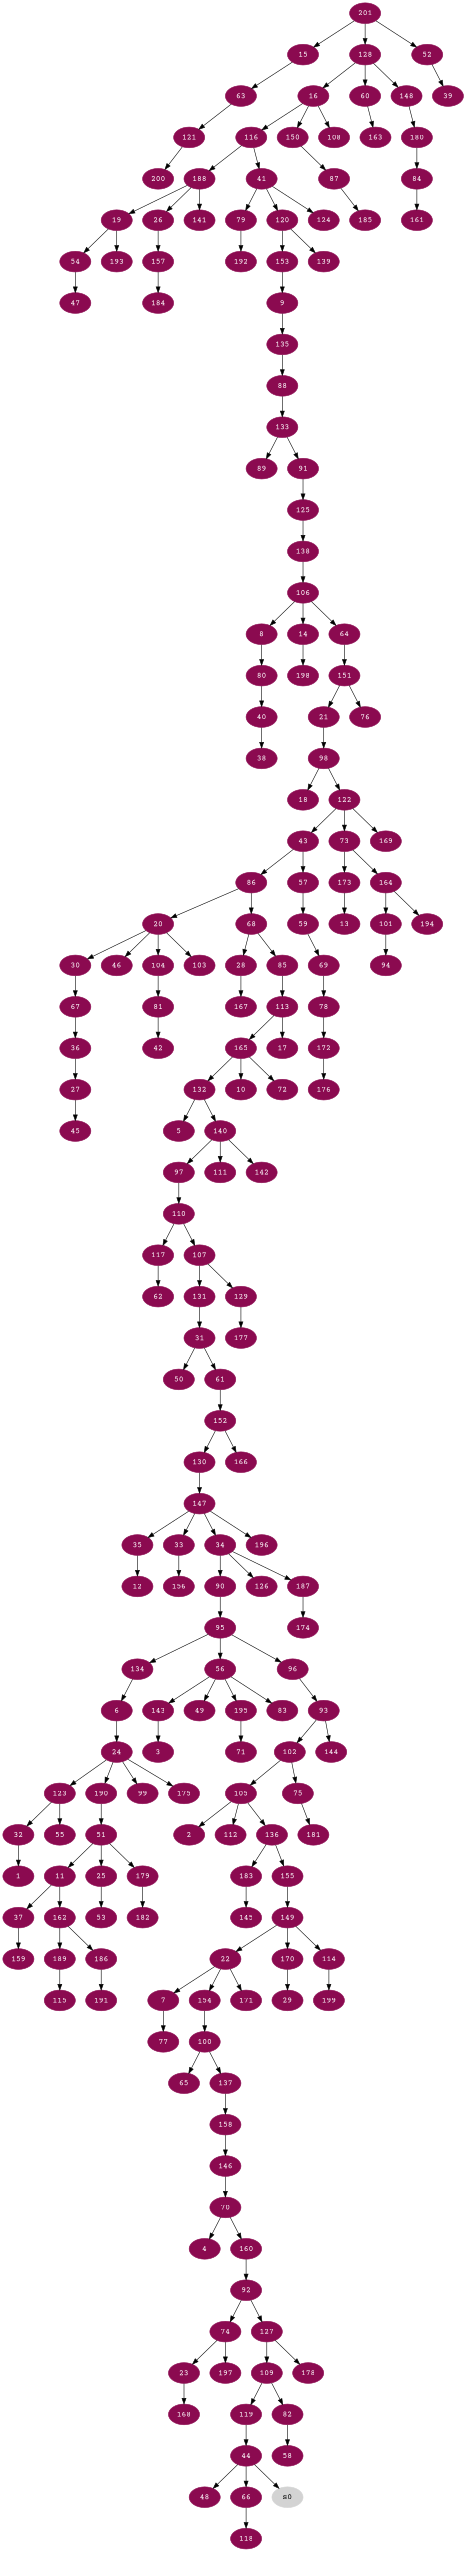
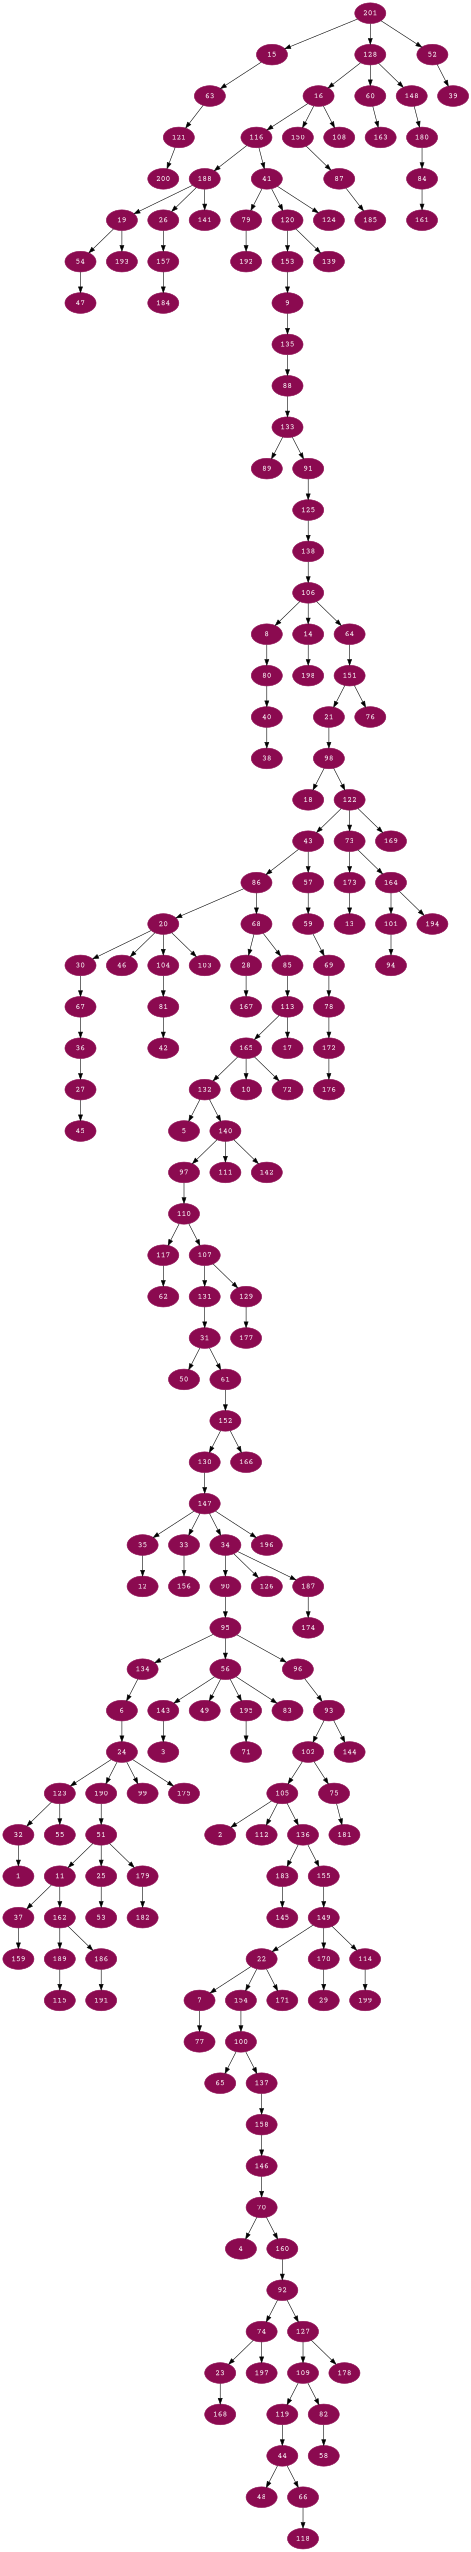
(288, 2497) -> none
